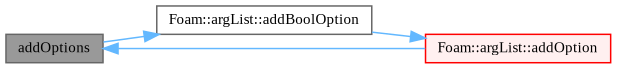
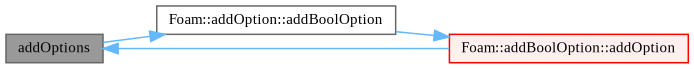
(264, 20) -> (276, 20)
(518, 49) -> (569, 49)
